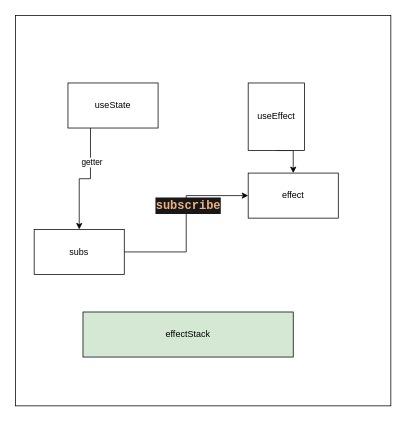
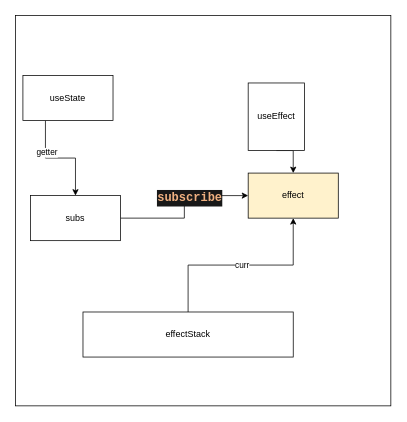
(113, 105) -> (68, 98)
(293, 195) -> (293, 195)
none -> (293, 245)
(79, 252) -> (75, 218)
(188, 334) -> (188, 334)
